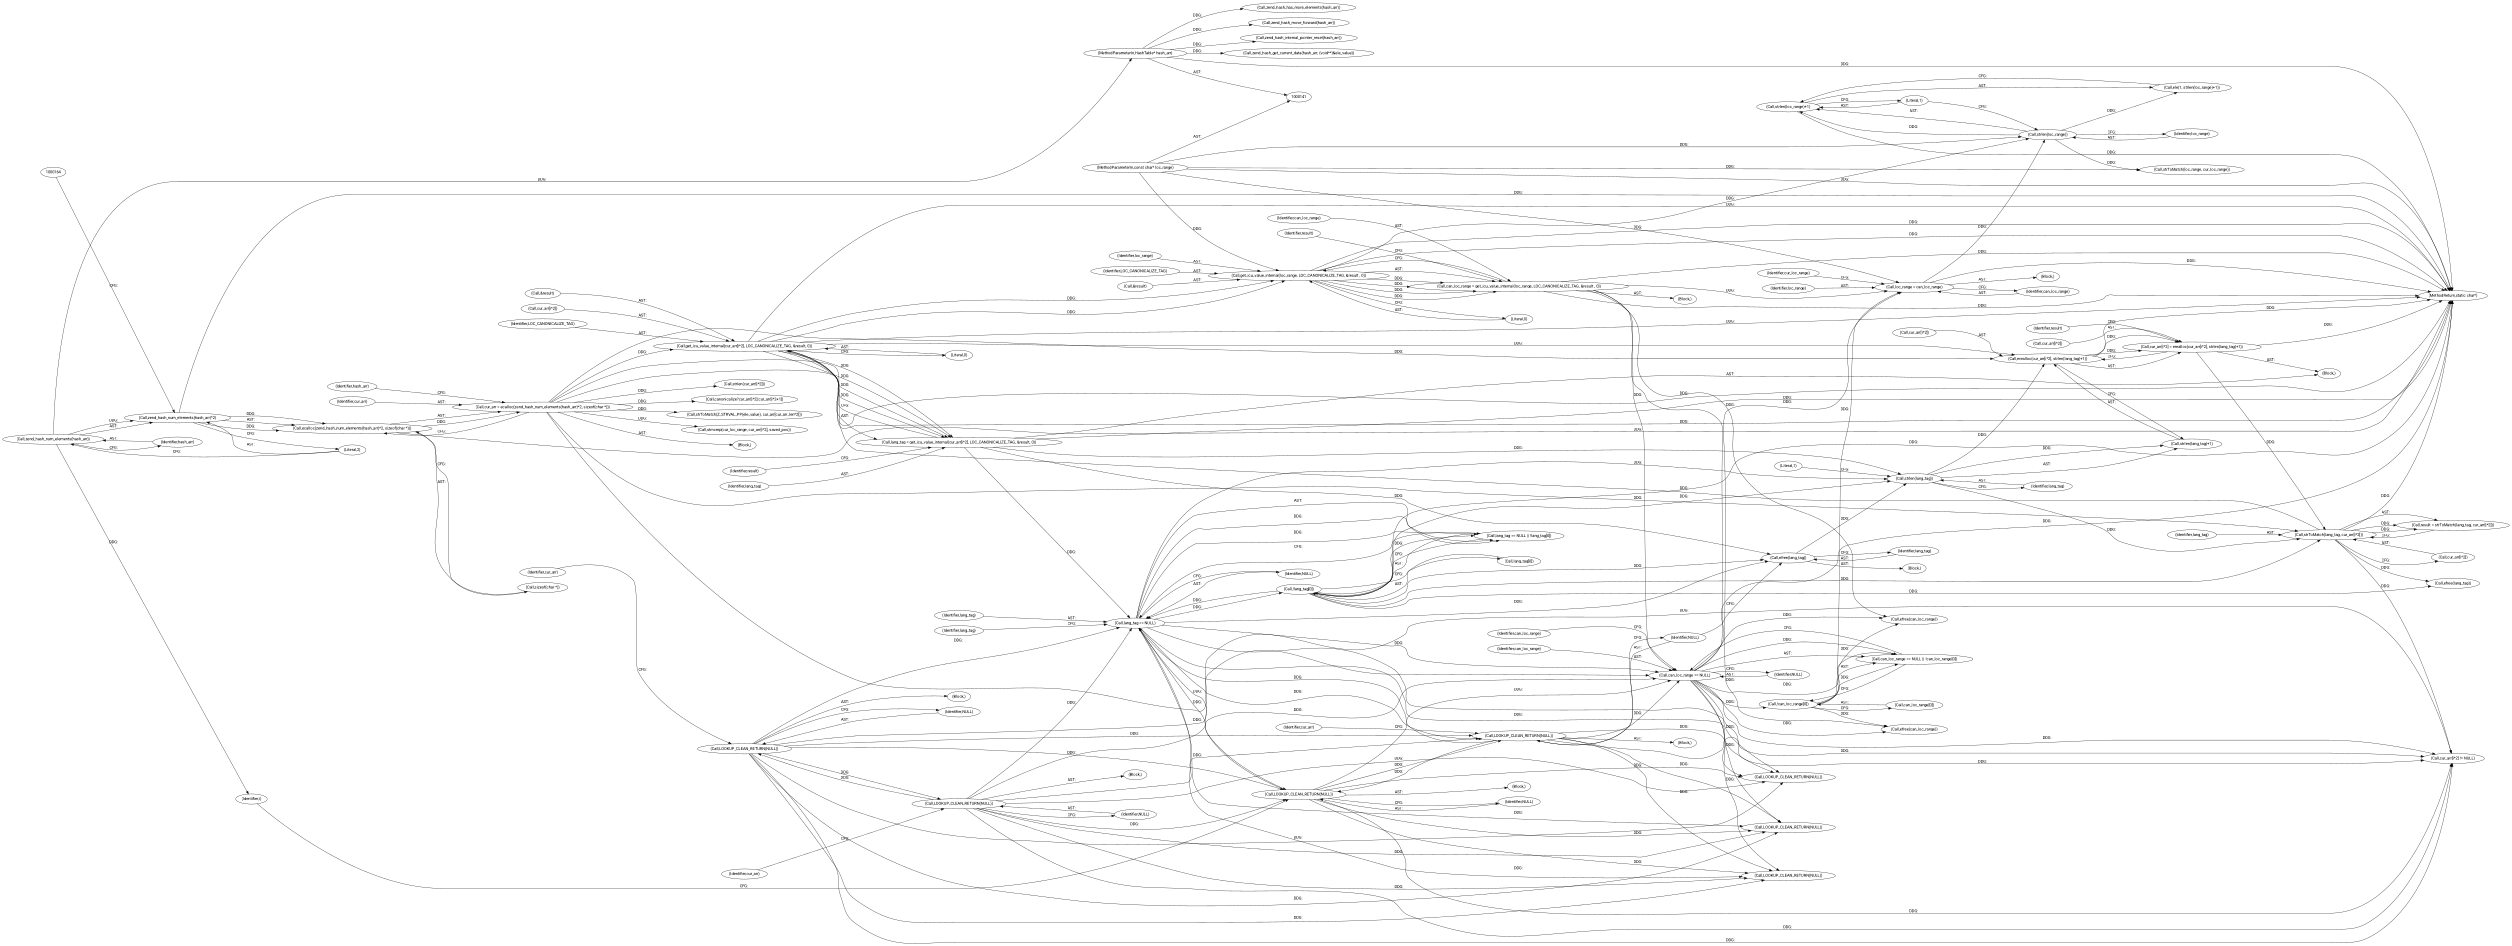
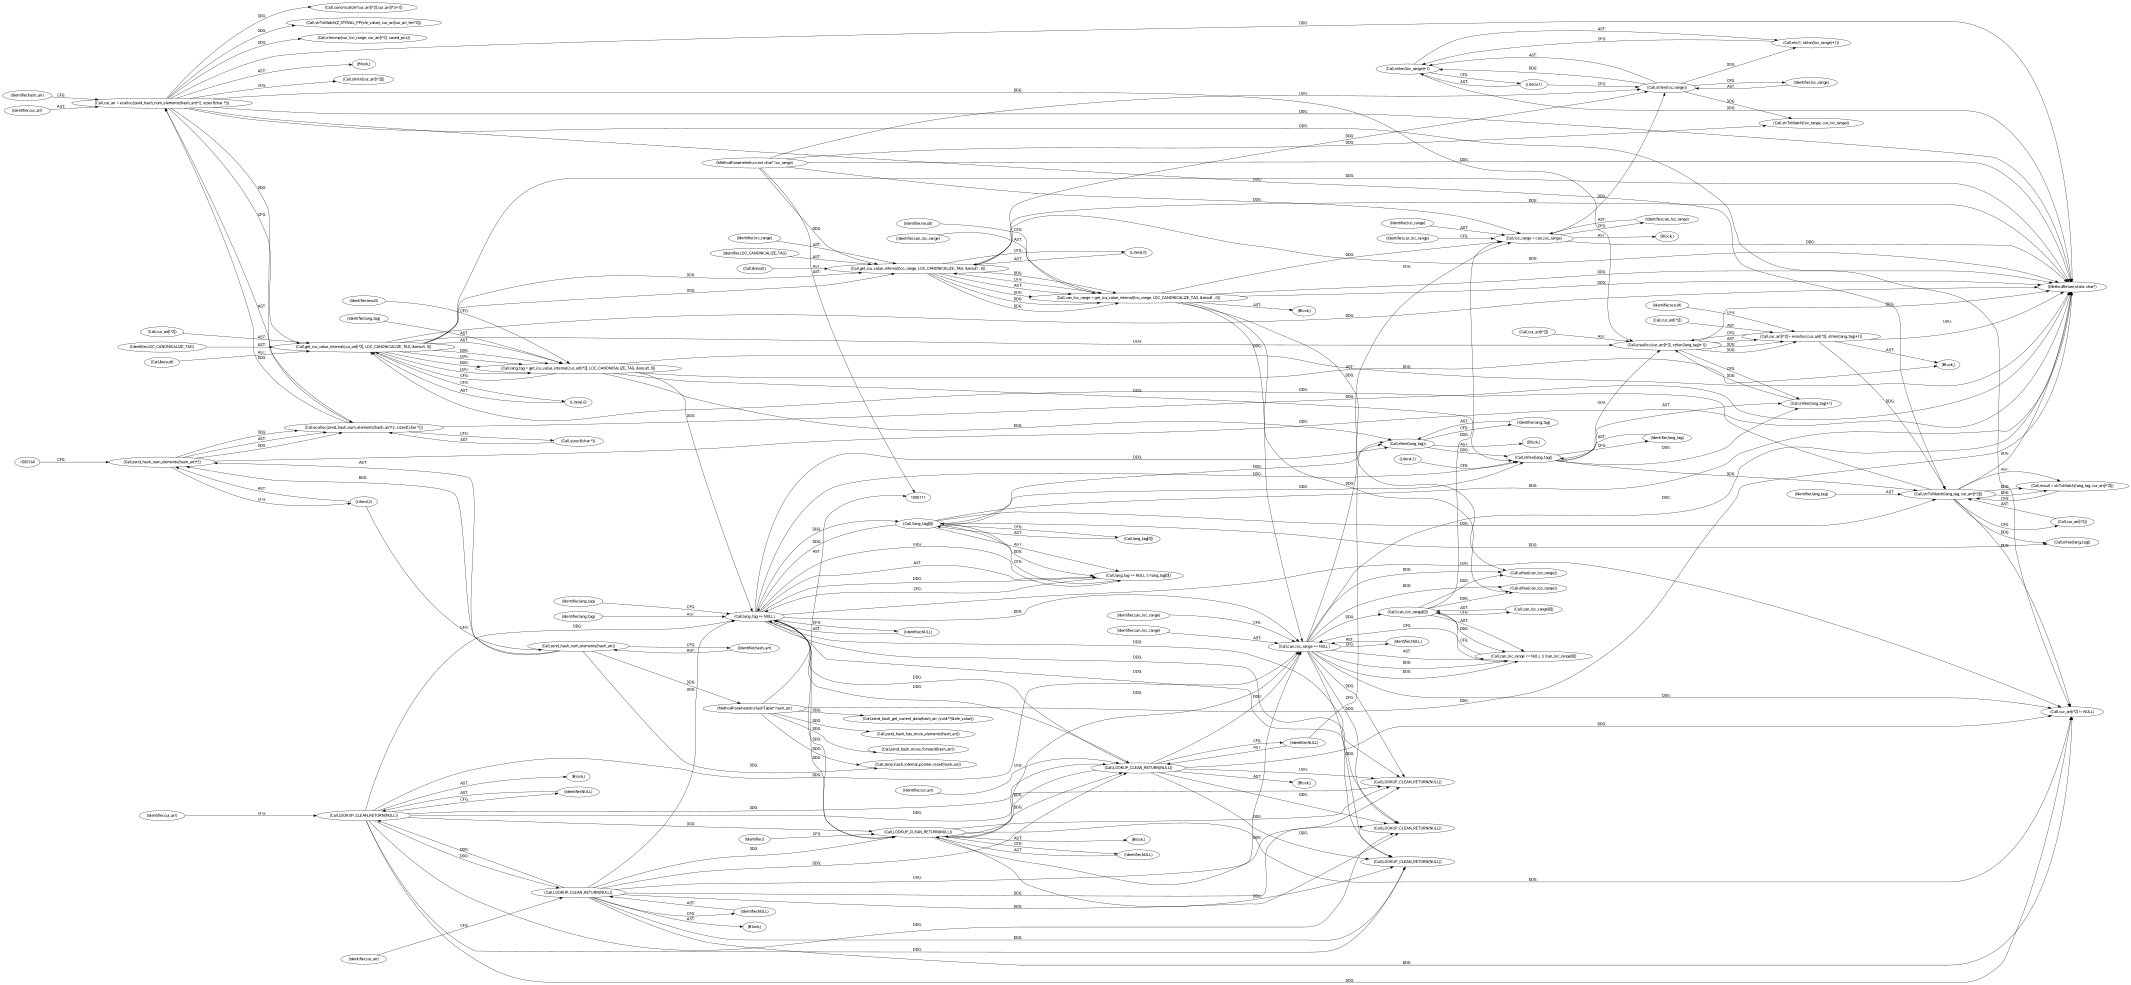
(1299, 97) -> (918, 498)
(2112, 402) -> (1732, 376)
(152, 618) -> (704, 768)
